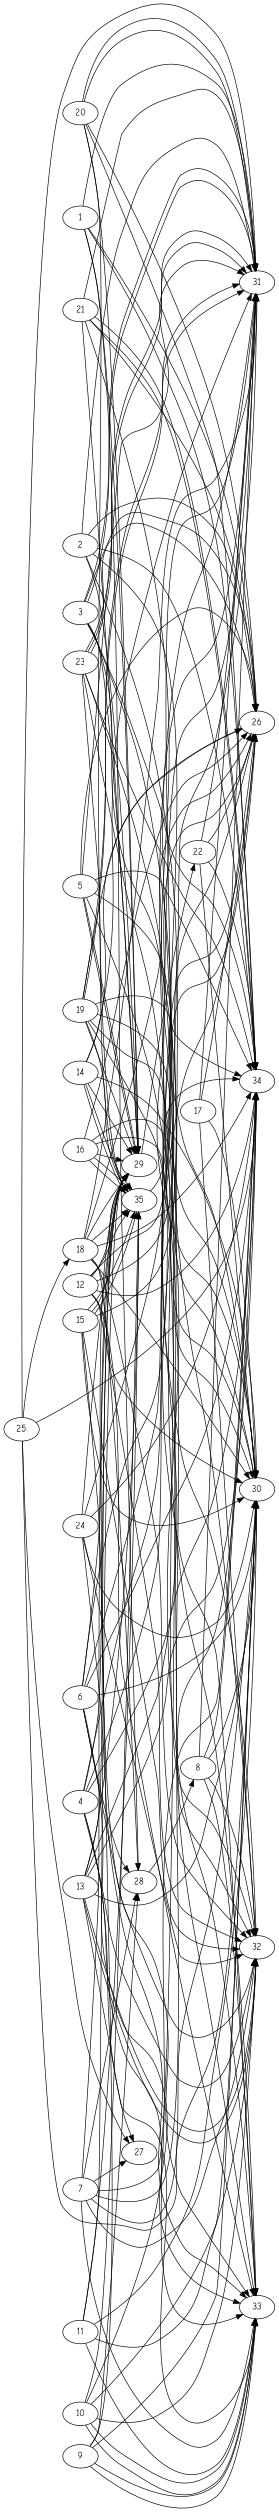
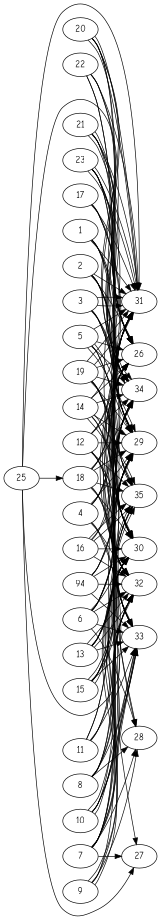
none -> (114, 517)
(187, 528) -> none
(164, 1011) -> (109, 251)
(186, 1089) -> (107, 400)
(80, 1526) -> (80, 584)
(173, 1830) -> (103, 767)
